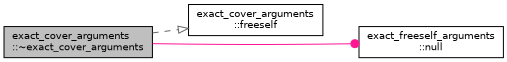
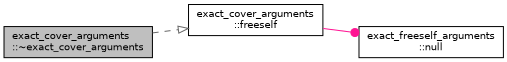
(252, 45) -> (337, 30)
